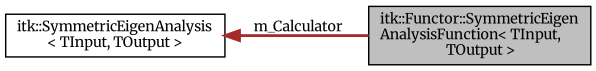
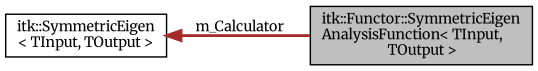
(115, 36) -> (86, 36)
